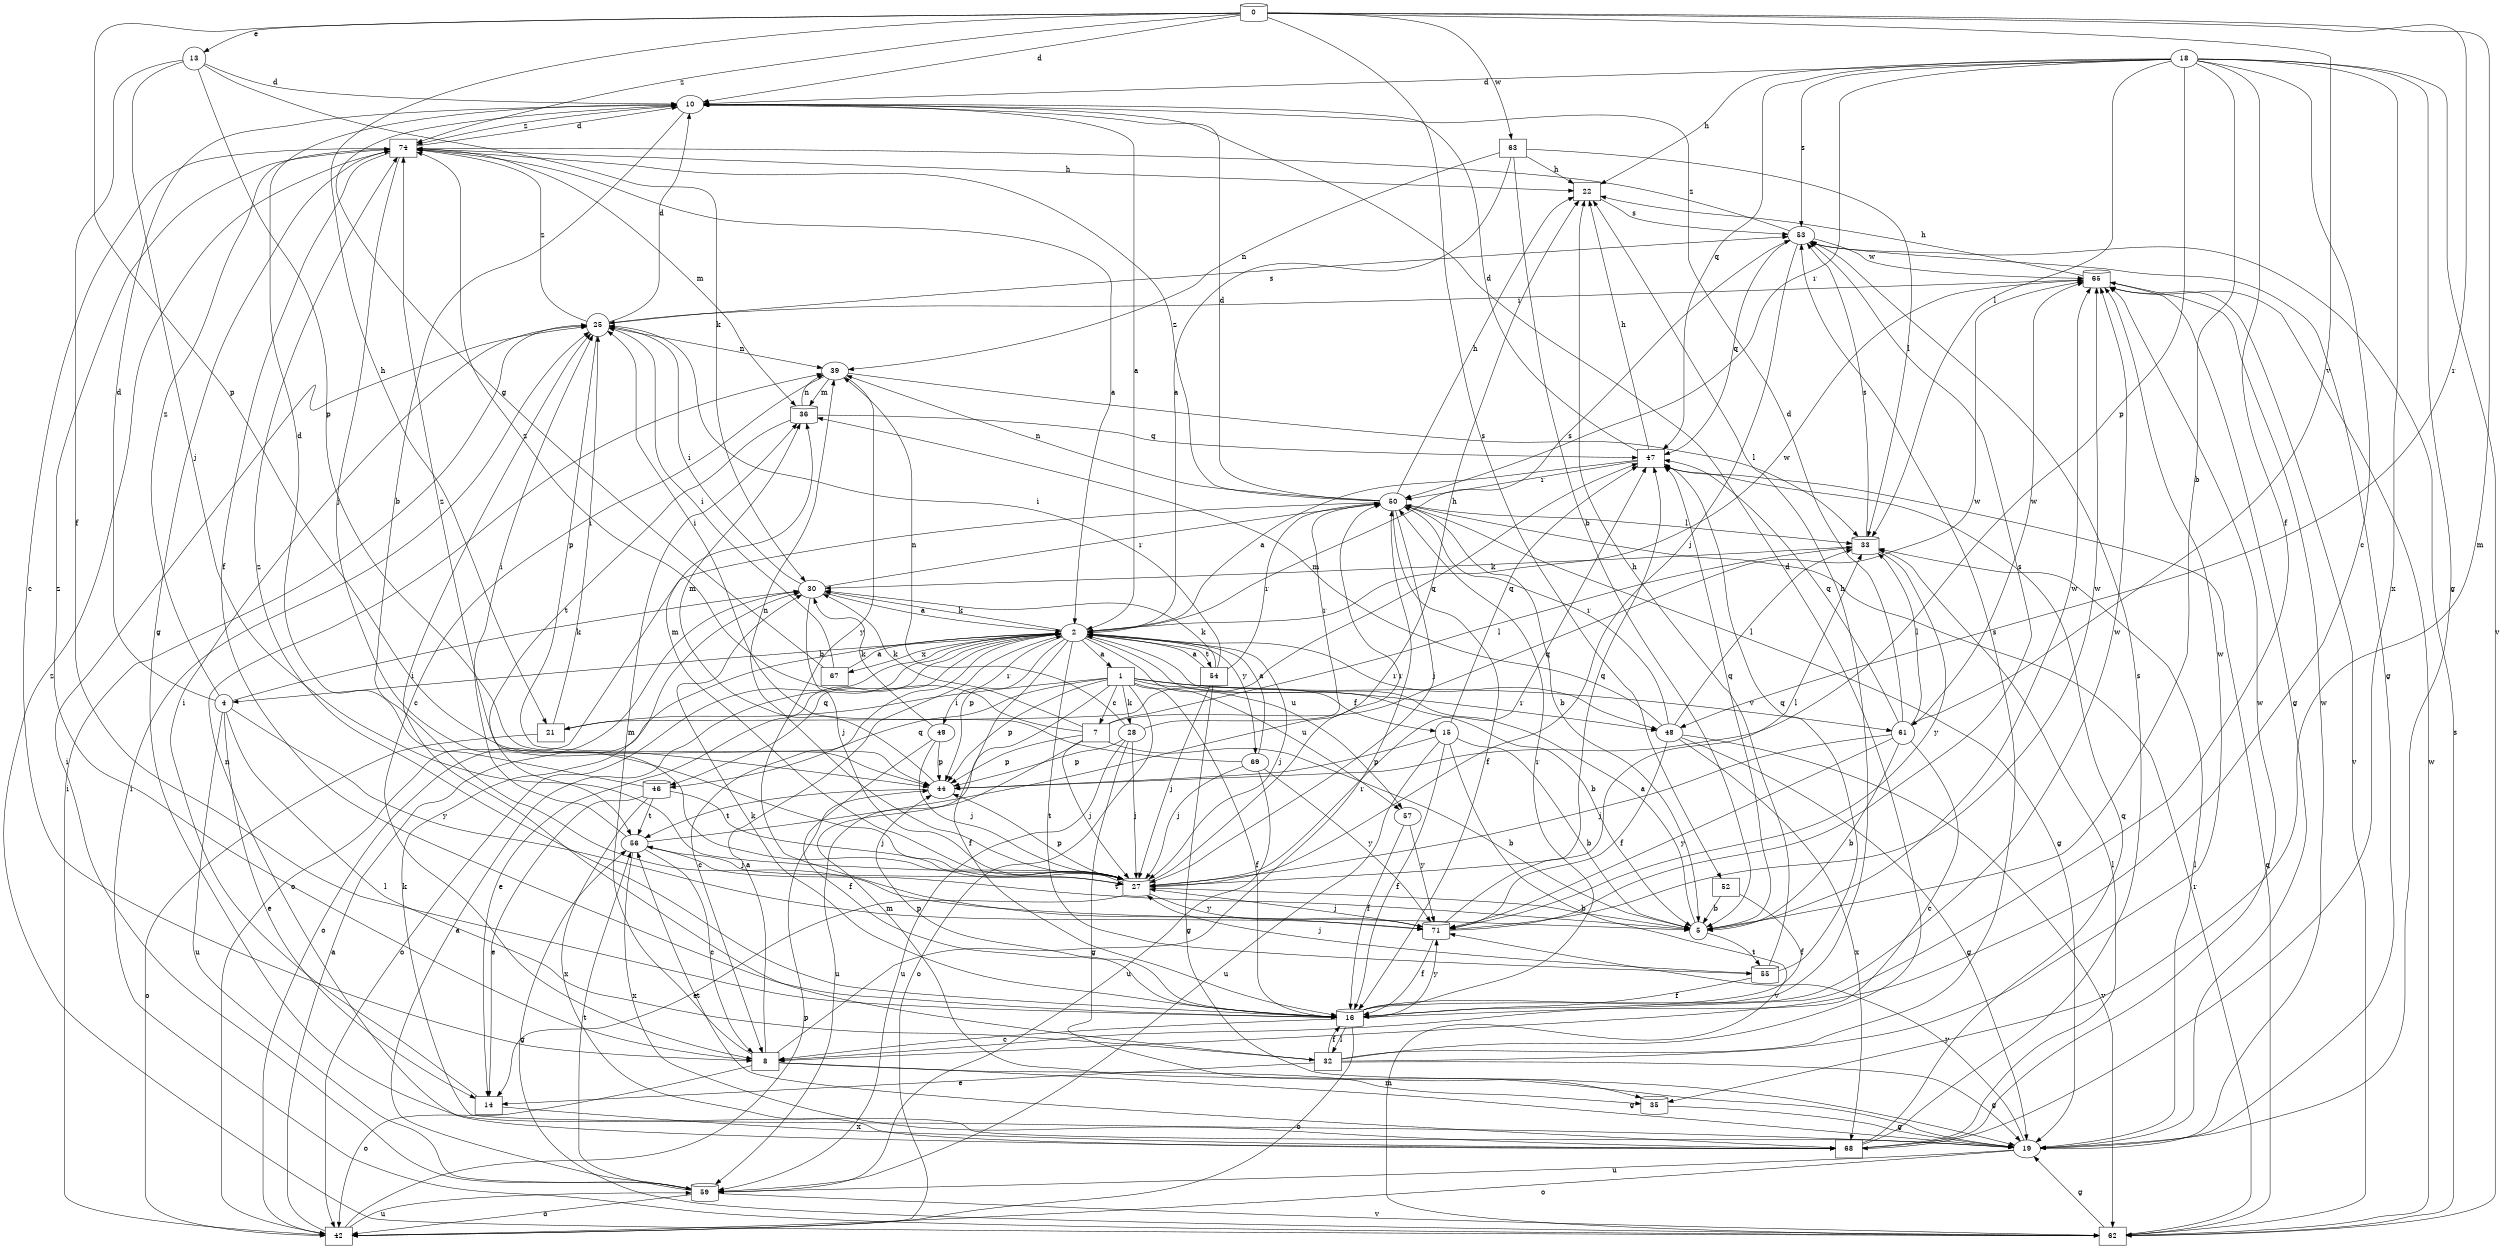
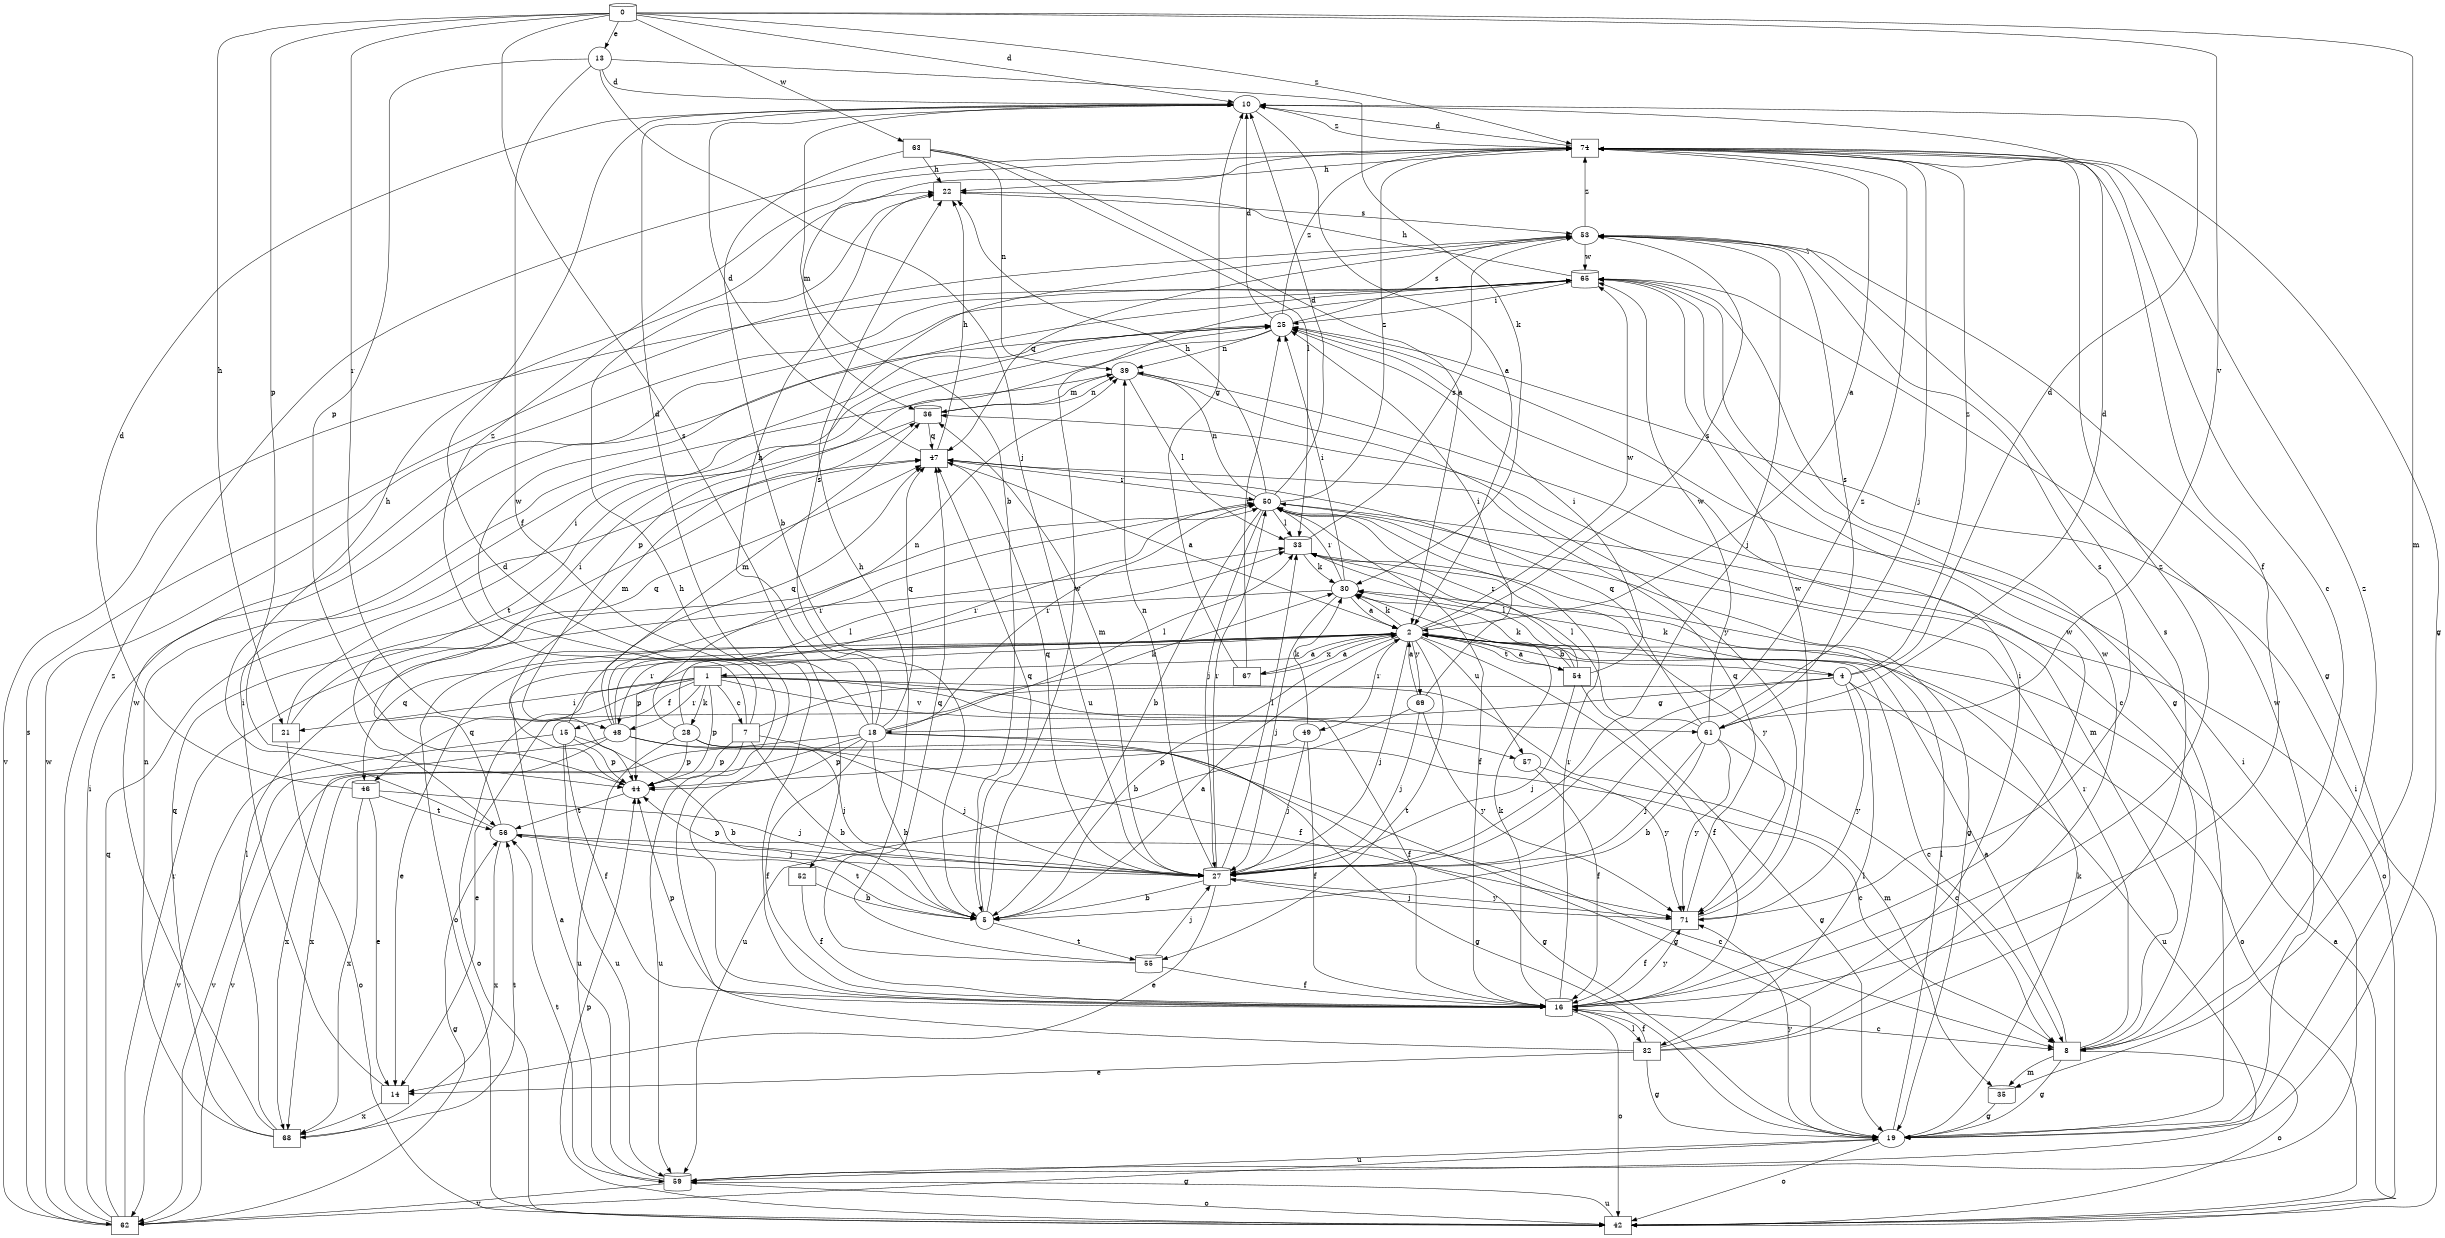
(1477, 630) -> (1460, 603)
(2137, 695) -> (1837, 443)
none -> (1363, 717)
(1436, 931) -> (1685, 920)
